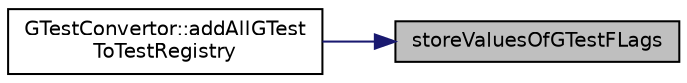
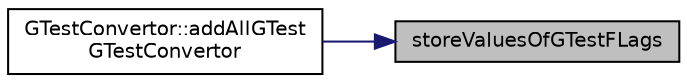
(165, 42) -> (165, 42)
